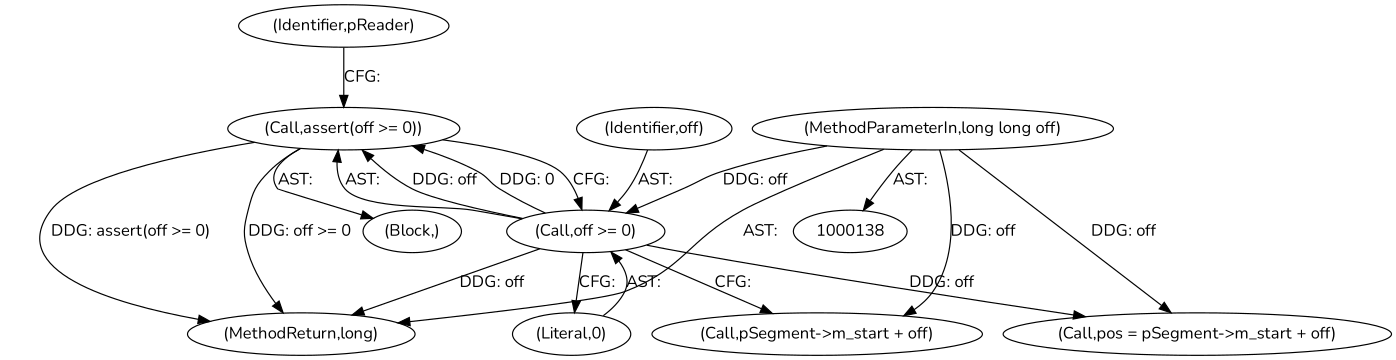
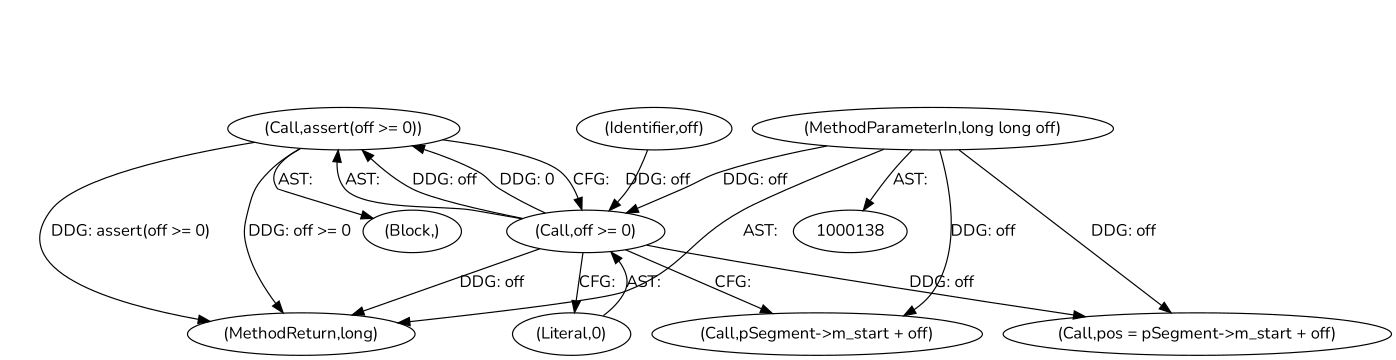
(344, 26) -> none
(658, 180) -> (658, 180)
